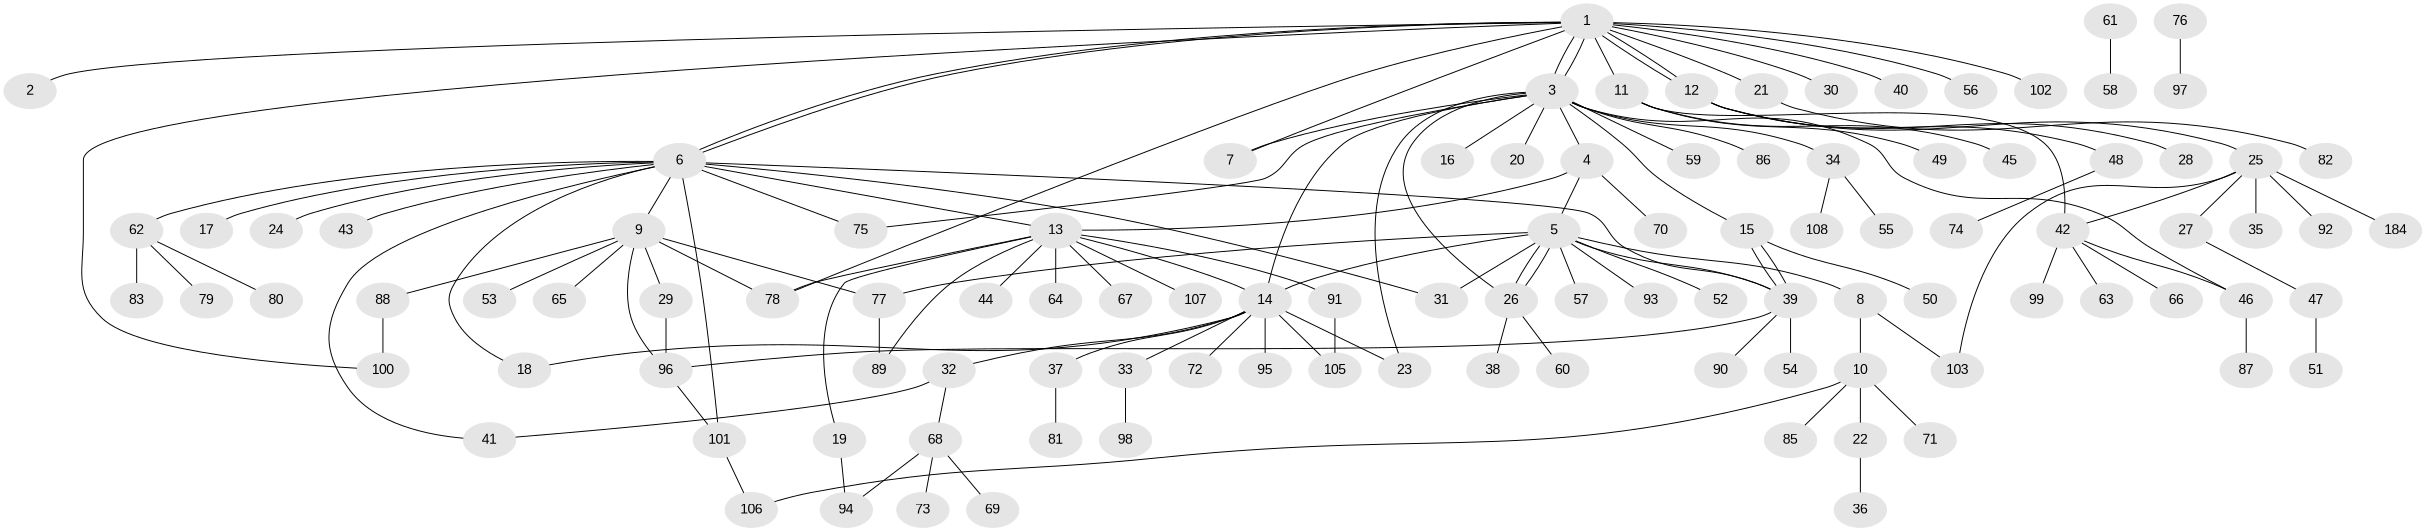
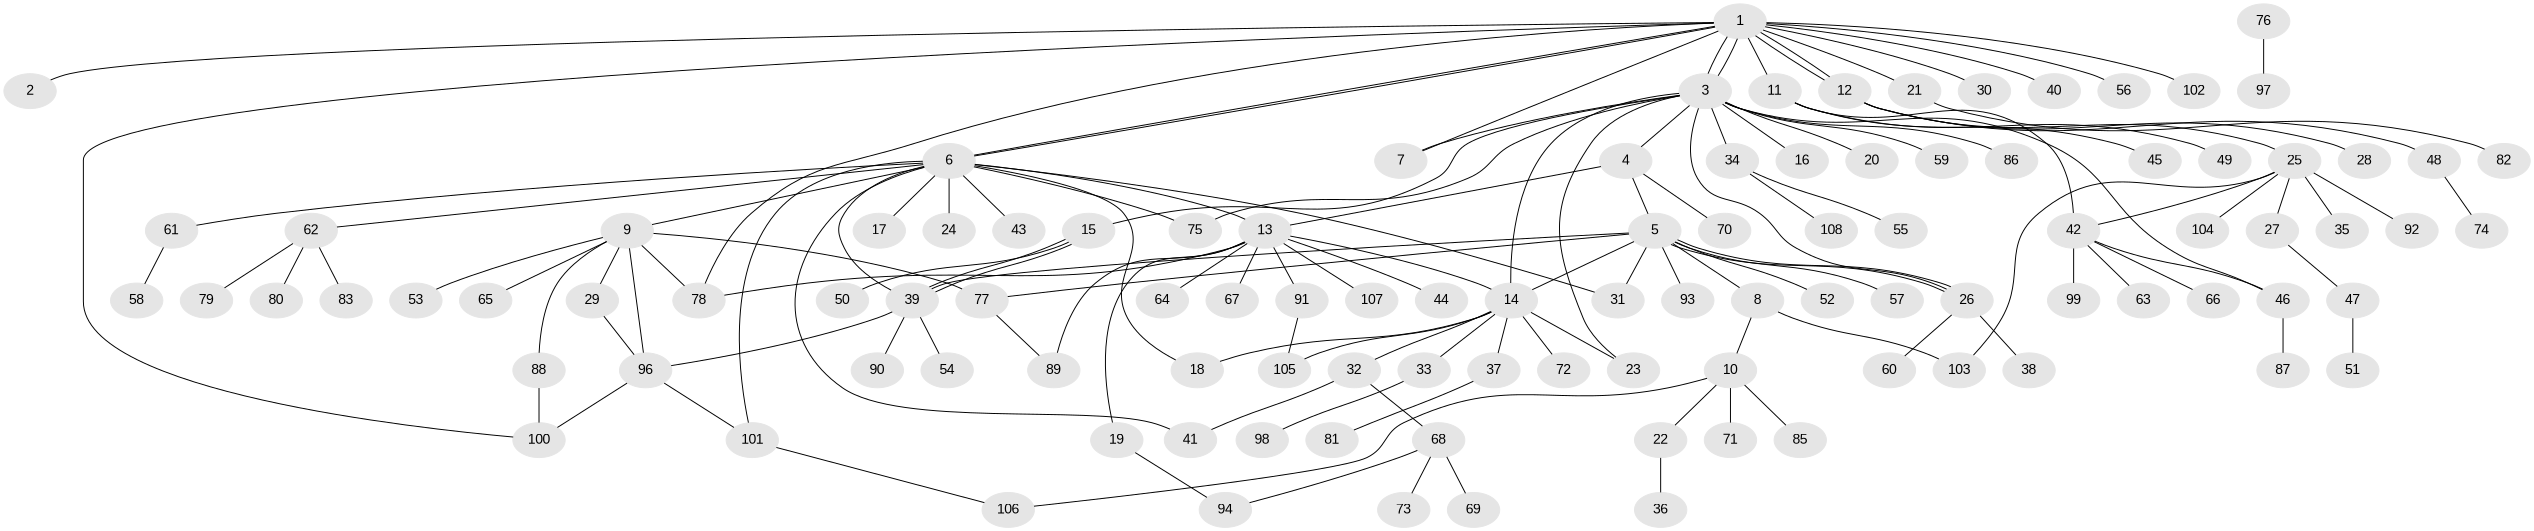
none -> (559, 186)
(2395, 231) -> (2203, 231)
(1265, 370) -> none
none -> (592, 405)
